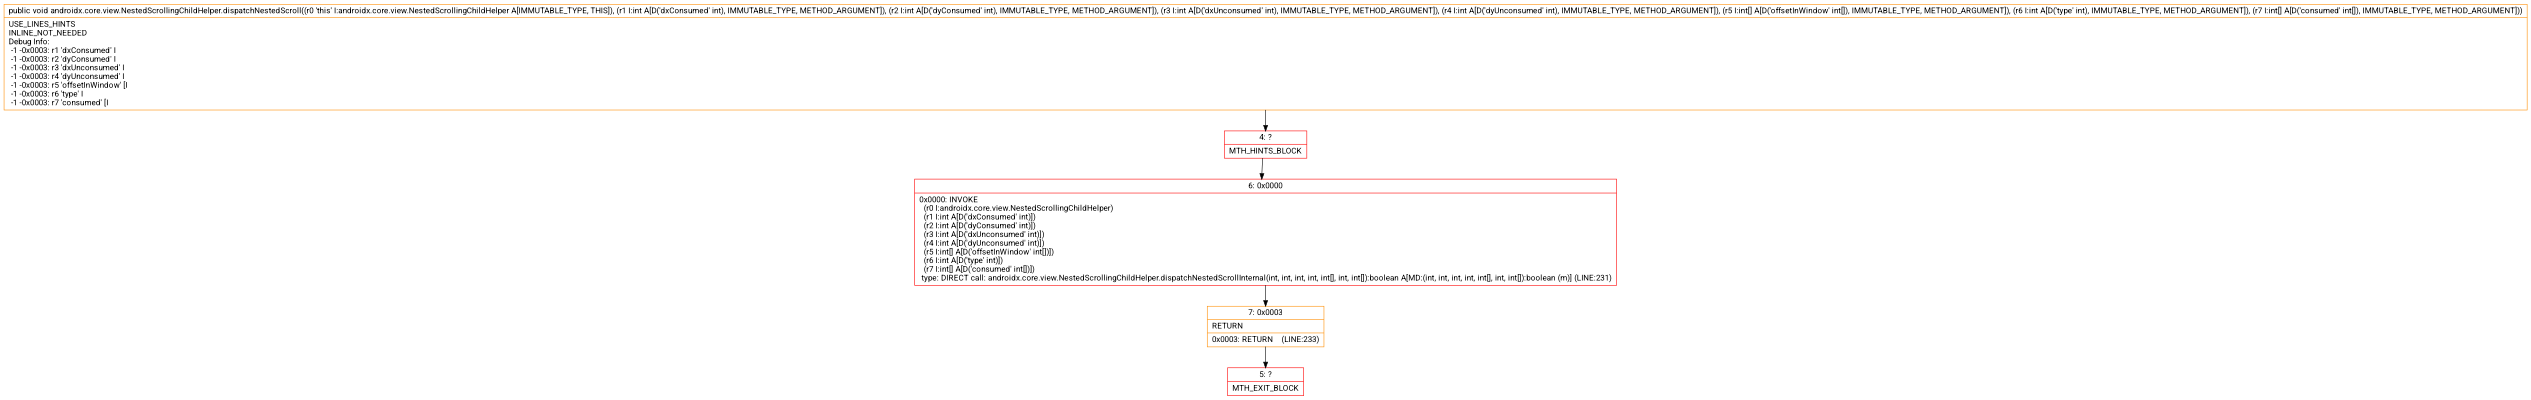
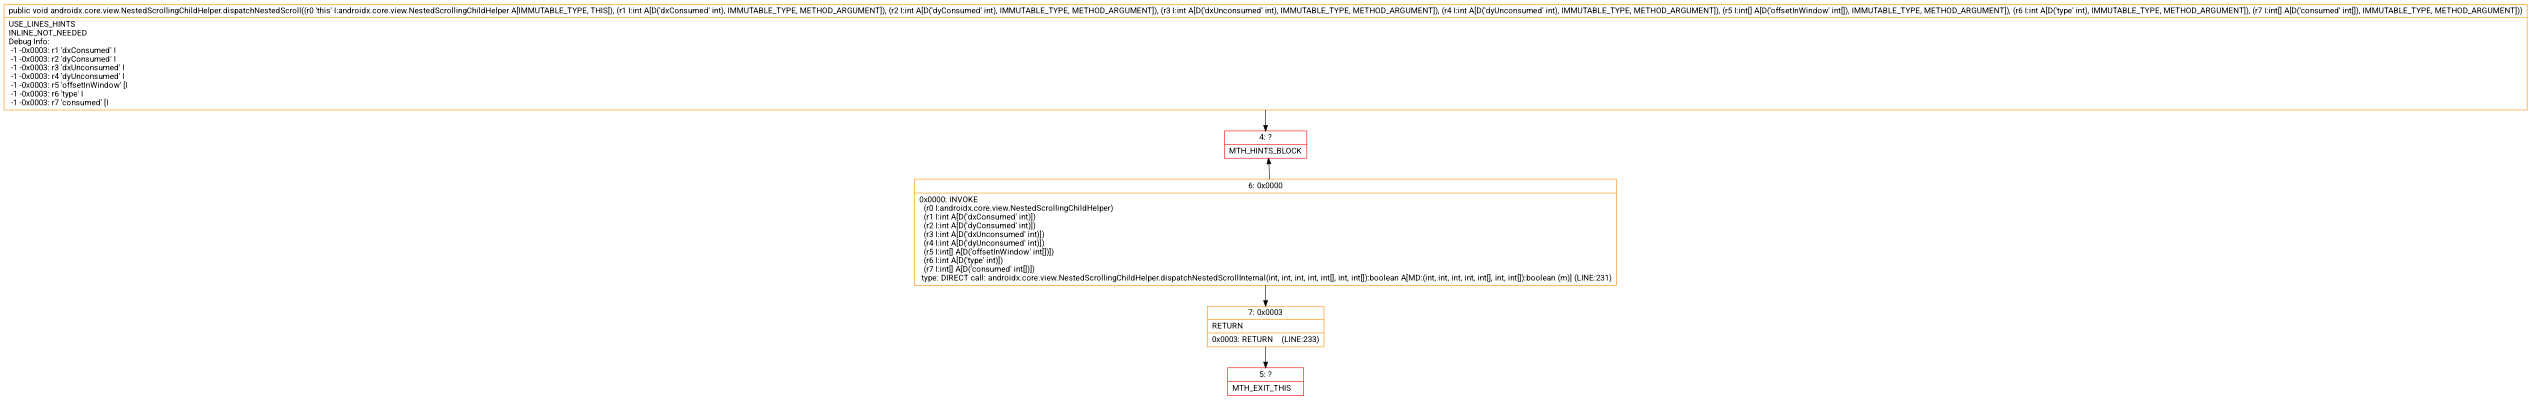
(1262, 166) -> (1269, 172)
(1266, 232) -> (1266, 232)
(1266, 388) -> (1262, 388)
